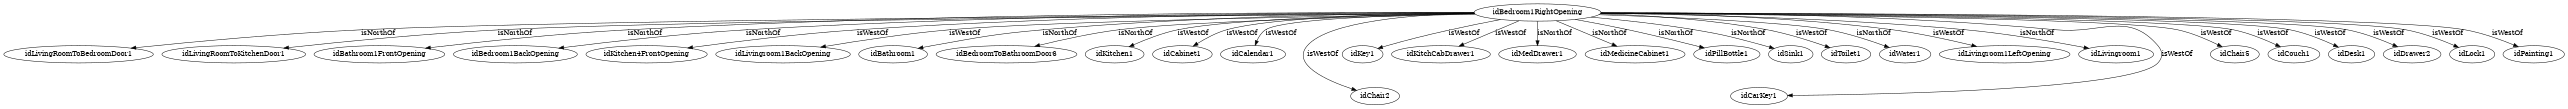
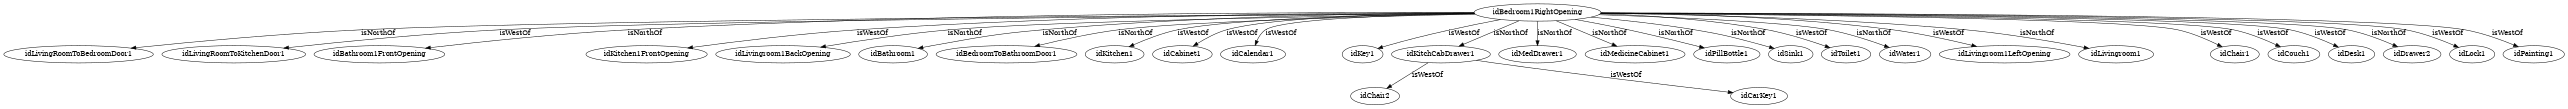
(1352, 25) -> (1410, 74)
(2076, 30) -> (1602, 77)
(515, 33) -> (515, 33)
(965, 33) -> (965, 33)
(1511, 33) -> (1511, 33)
(2389, 33) -> (2389, 33)
(515, 54) -> none
(647, 54) -> (647, 54)
(1007, 54) -> (1007, 54)
(2235, 54) -> (2235, 54)
